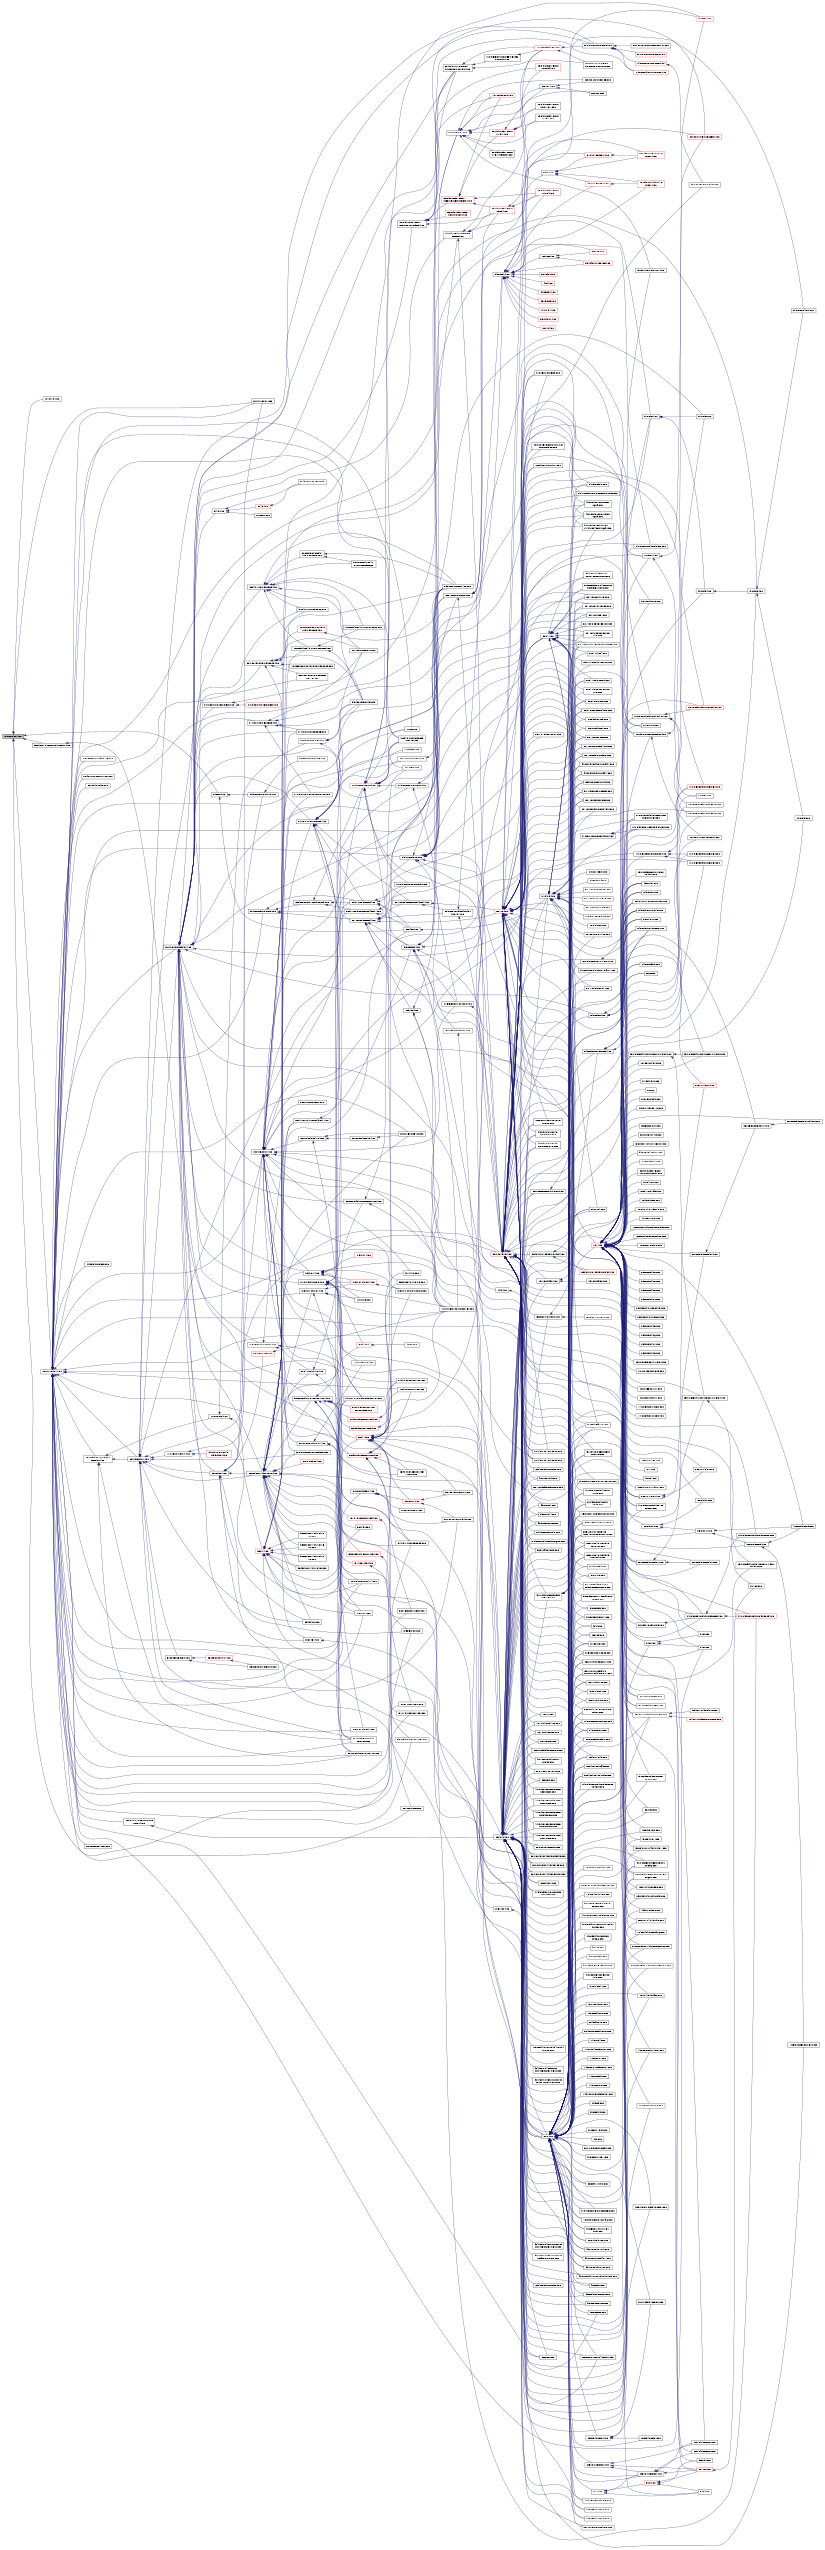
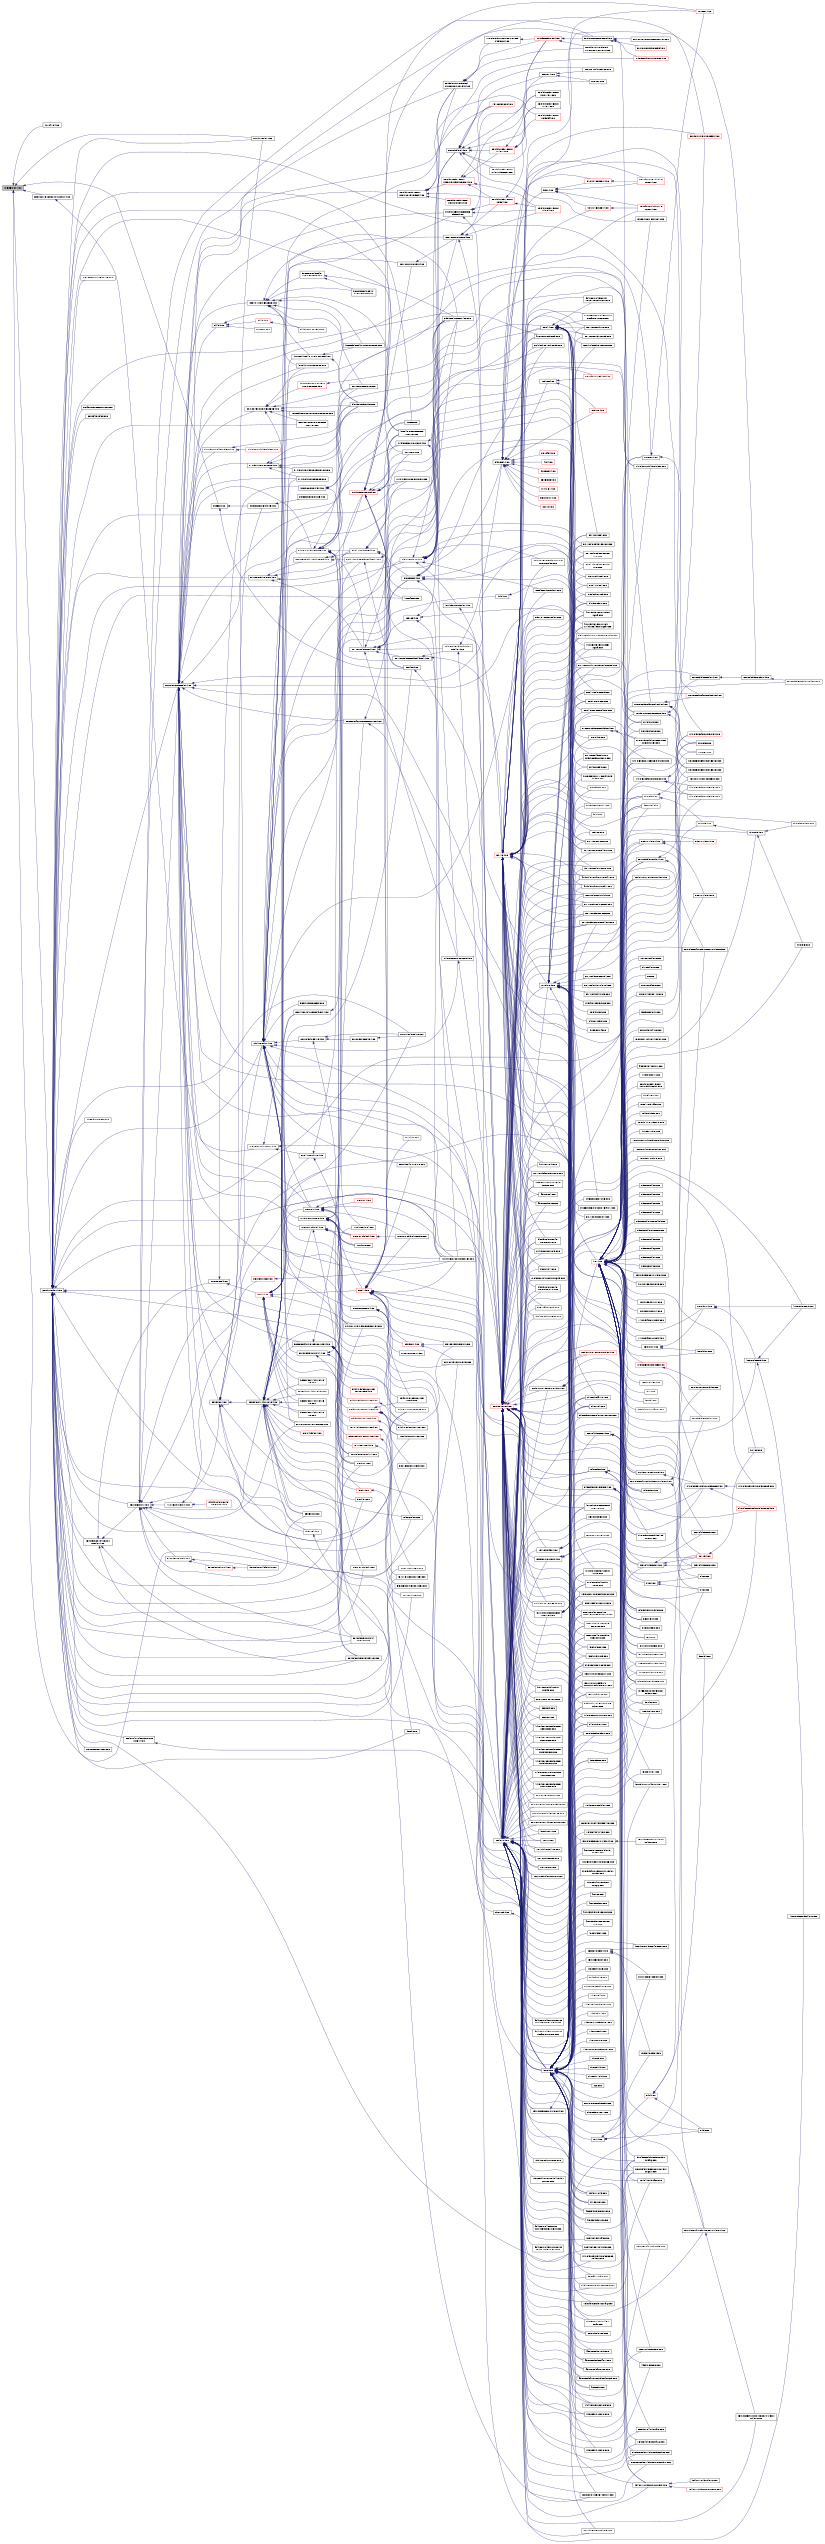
(598, 935) -> (598, 1199)
(210, 1871) -> (75, 1732)
